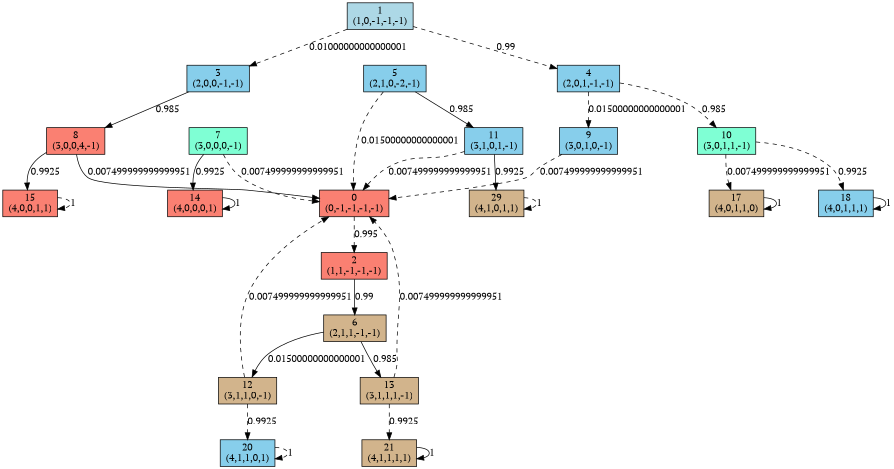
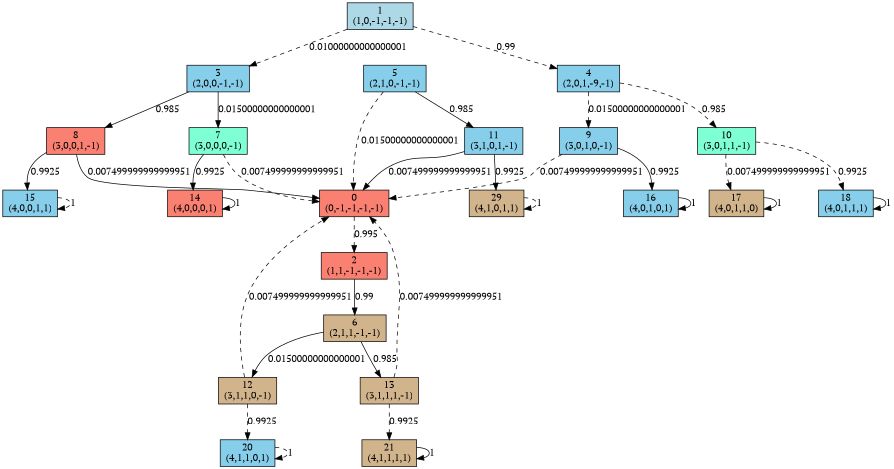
(395, 79) -> (395, 79)
(588, 79) -> (588, 79)
none -> (218, 106)
(76, 141) -> (76, 141)
(412, 159) -> (412, 159)
(30, 203) -> (30, 203)
none -> (651, 203)
